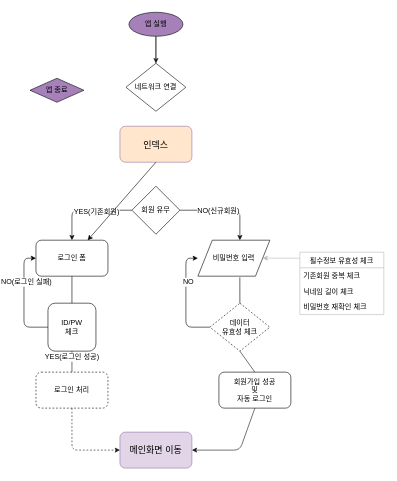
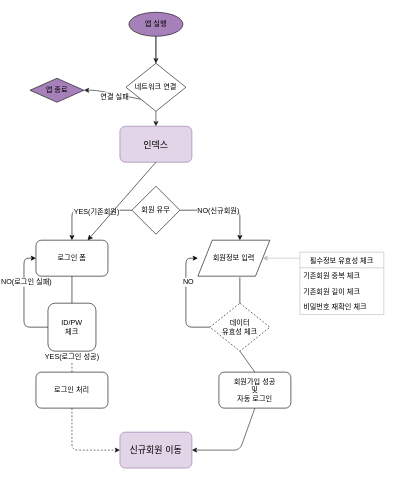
none -> (114, 94)
none -> (156, 120)
(156, 144) -> (156, 144)
(234, 258) -> (234, 258)
(330, 292) -> (334, 292)
(72, 366) -> (72, 366)
(72, 390) -> (72, 390)
(156, 450) -> (156, 450)
